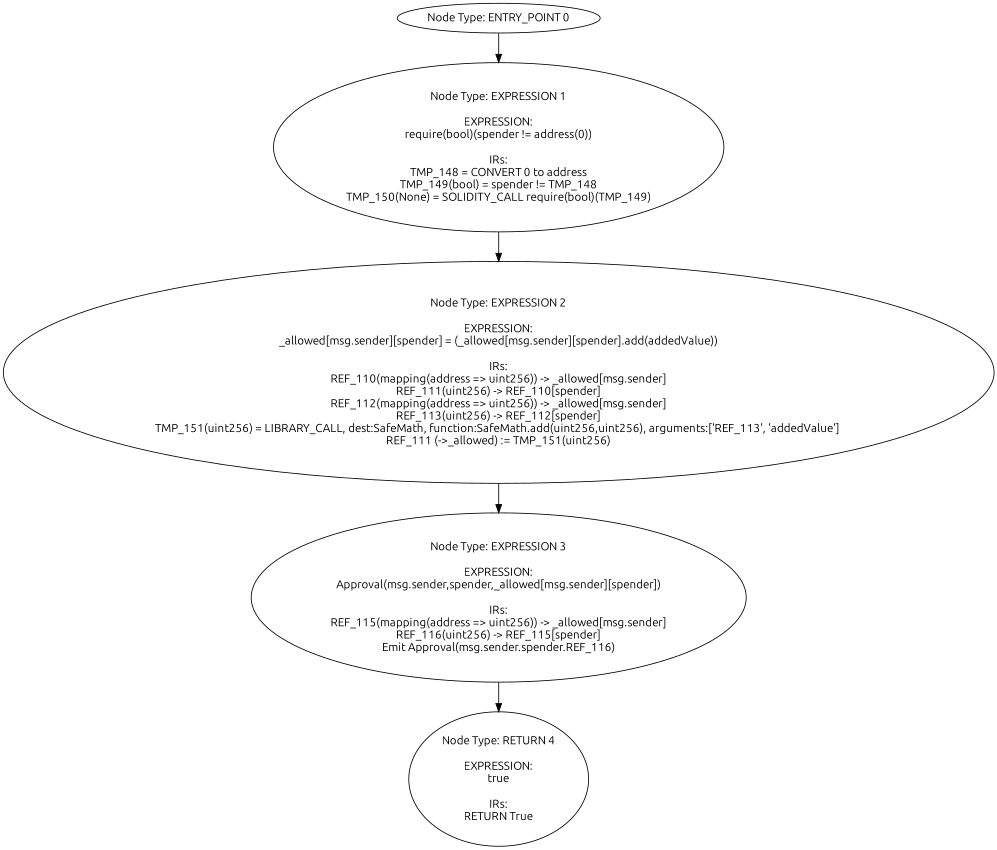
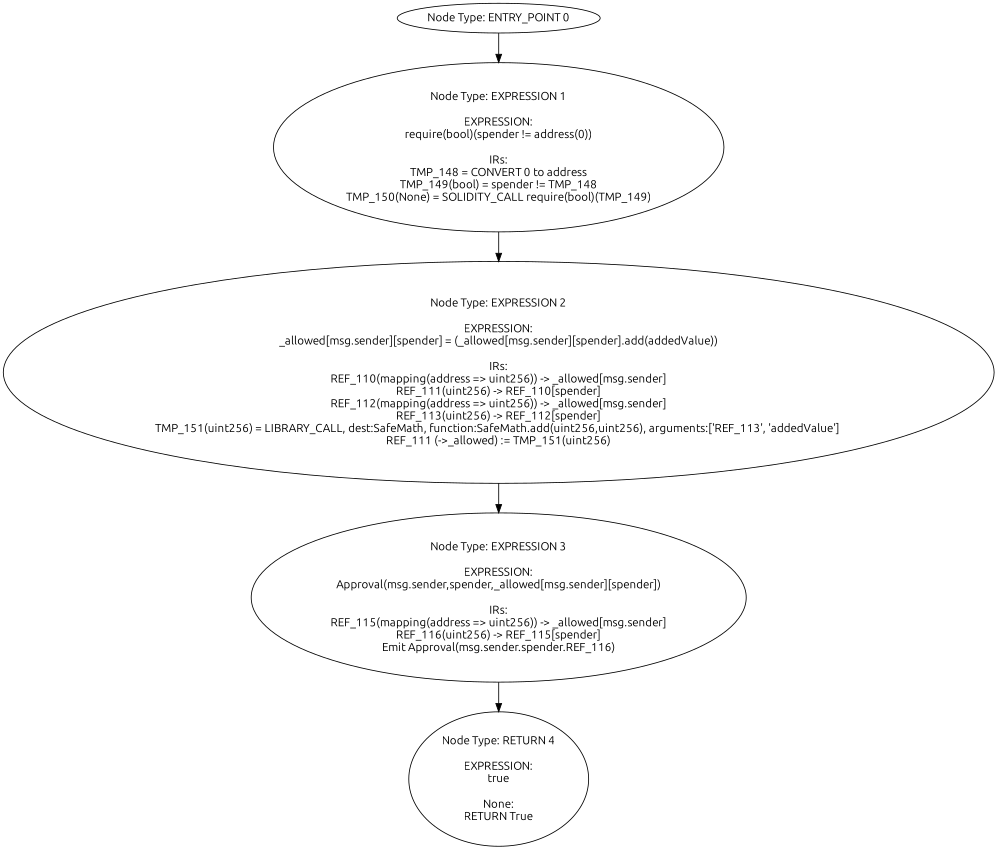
(499, 779) -> (499, 779)
